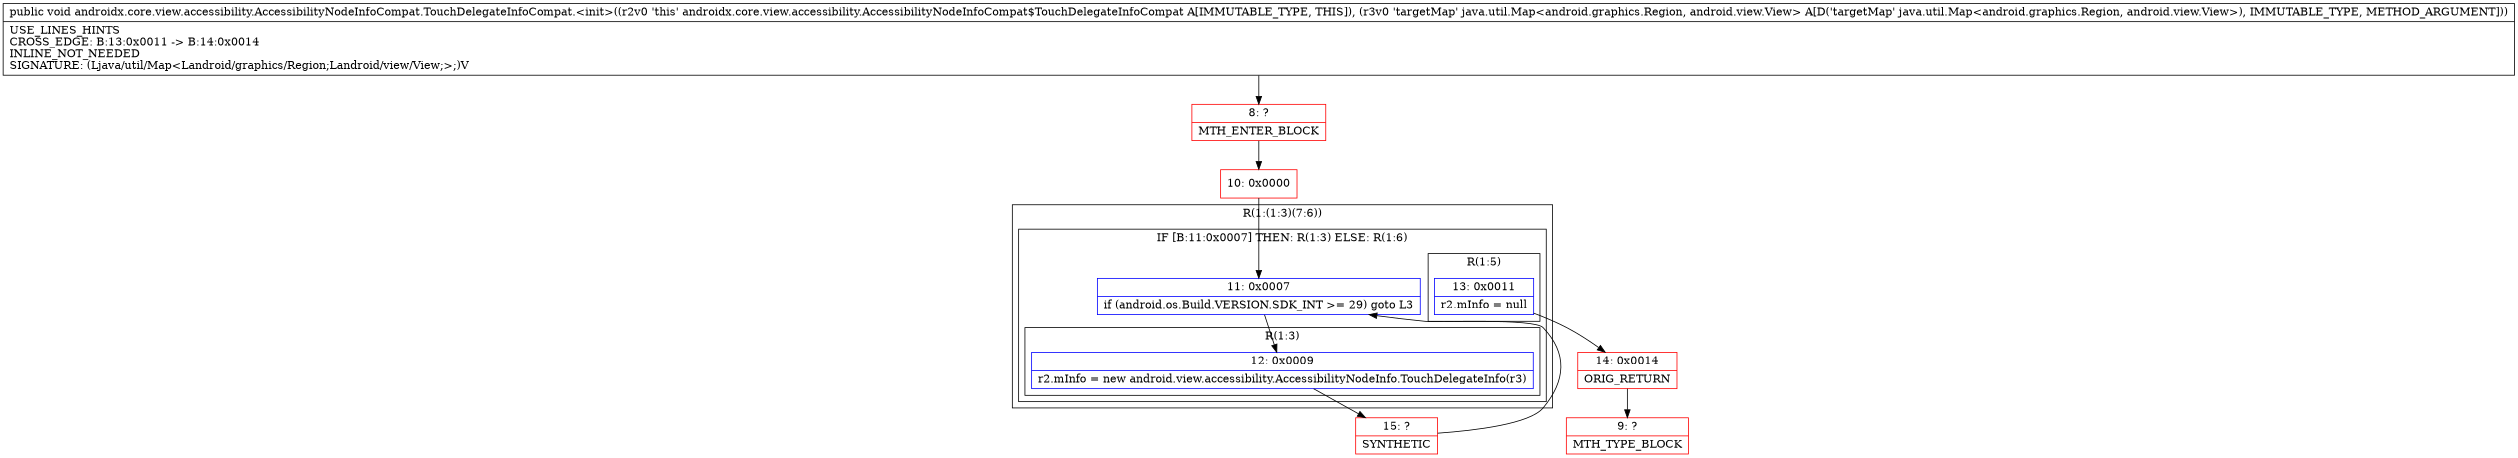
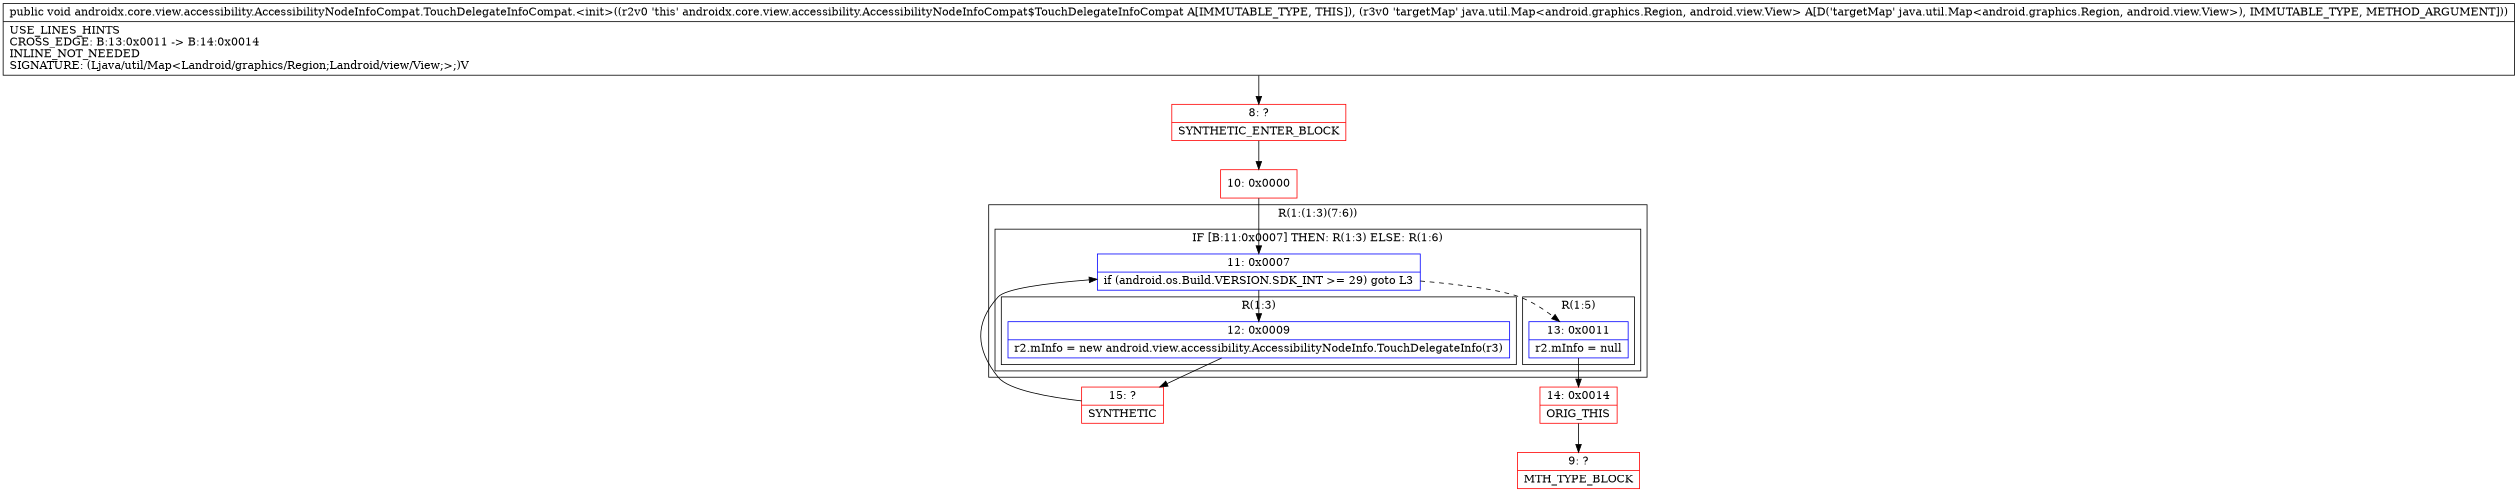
(1259, 131) -> (1259, 131)
none -> (1490, 290)
(1627, 379) -> (1579, 414)
